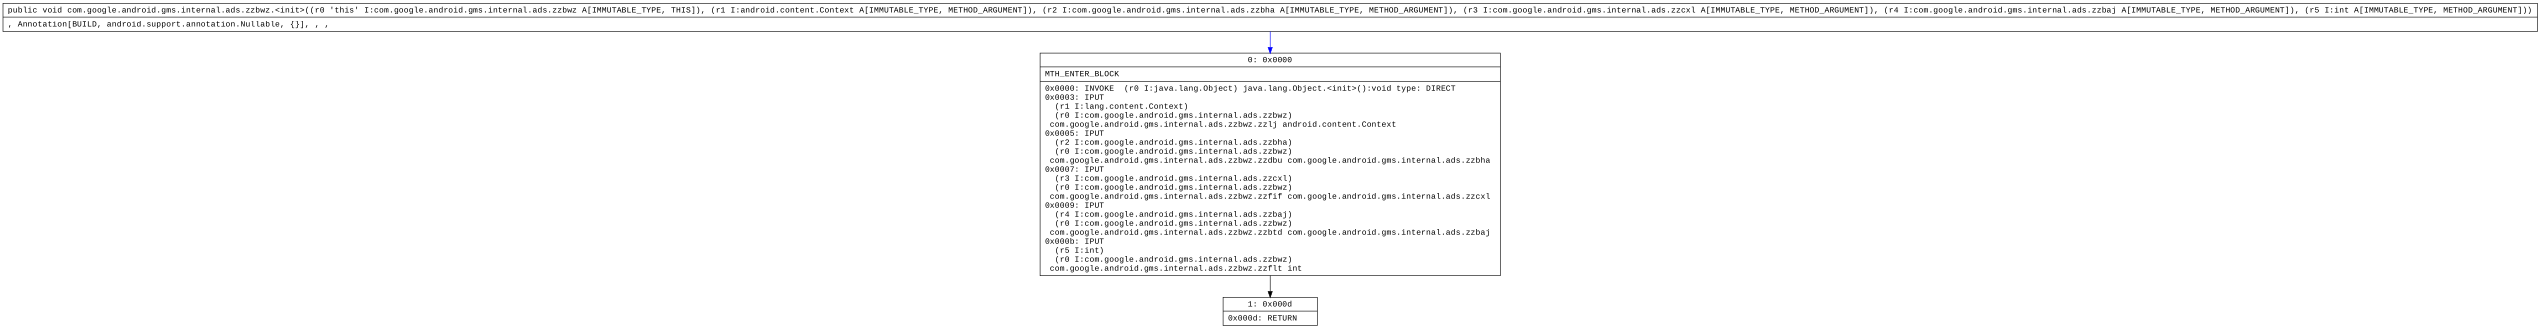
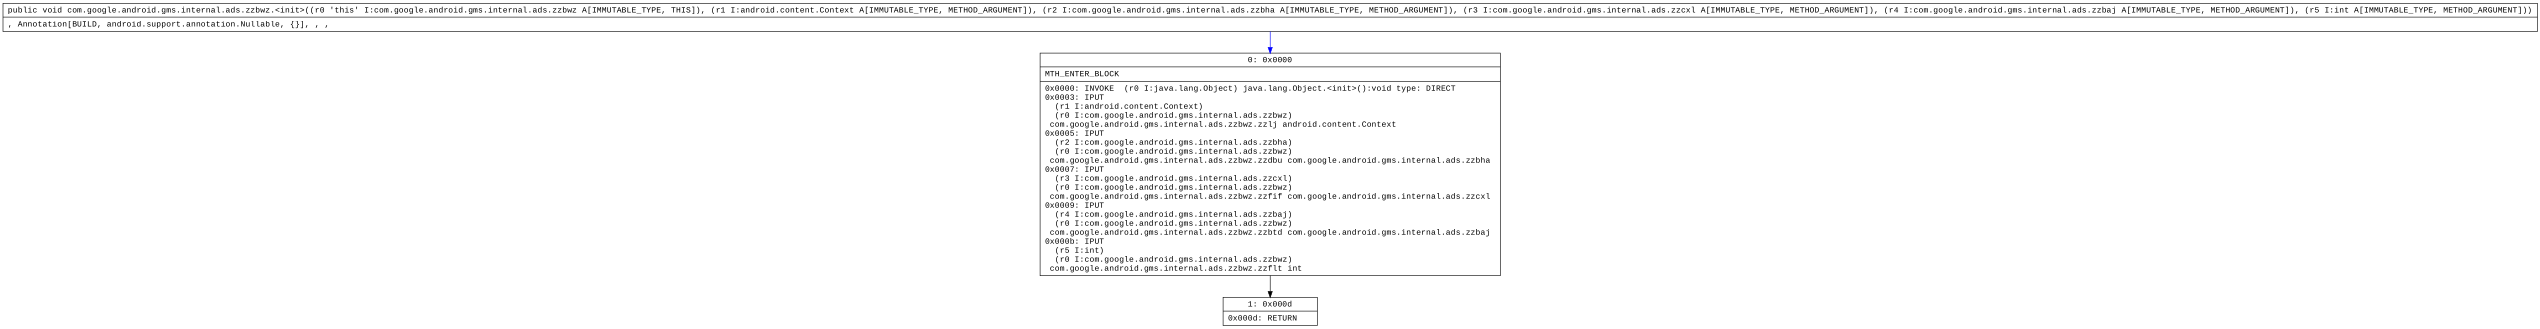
(1117, 106) -> (1124, 106)
